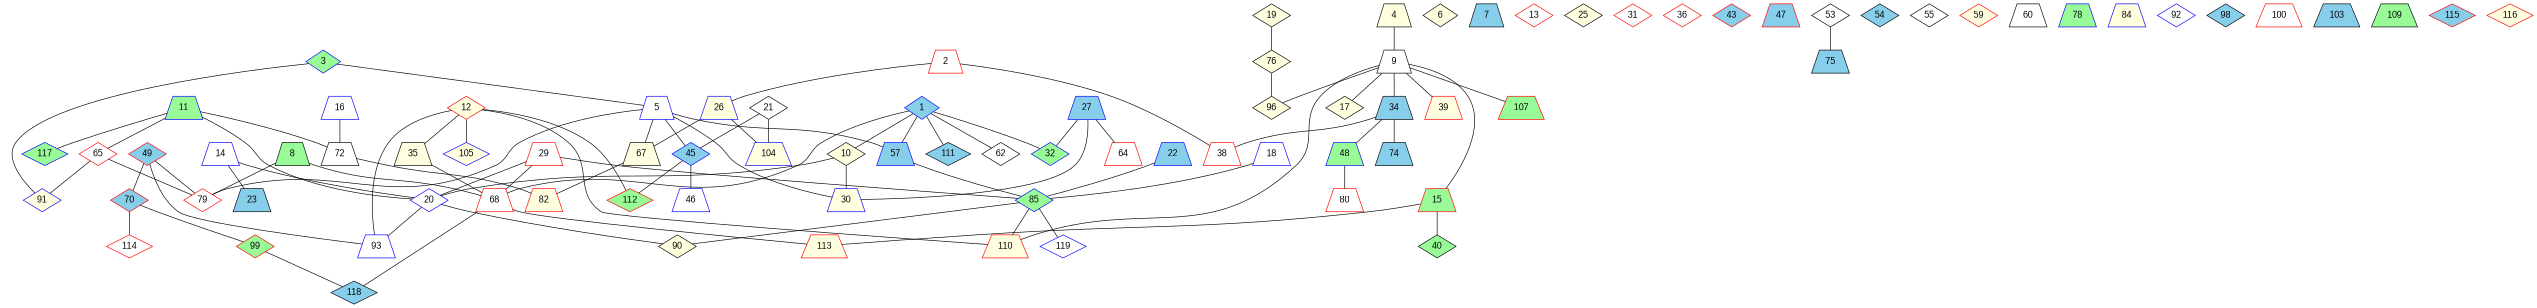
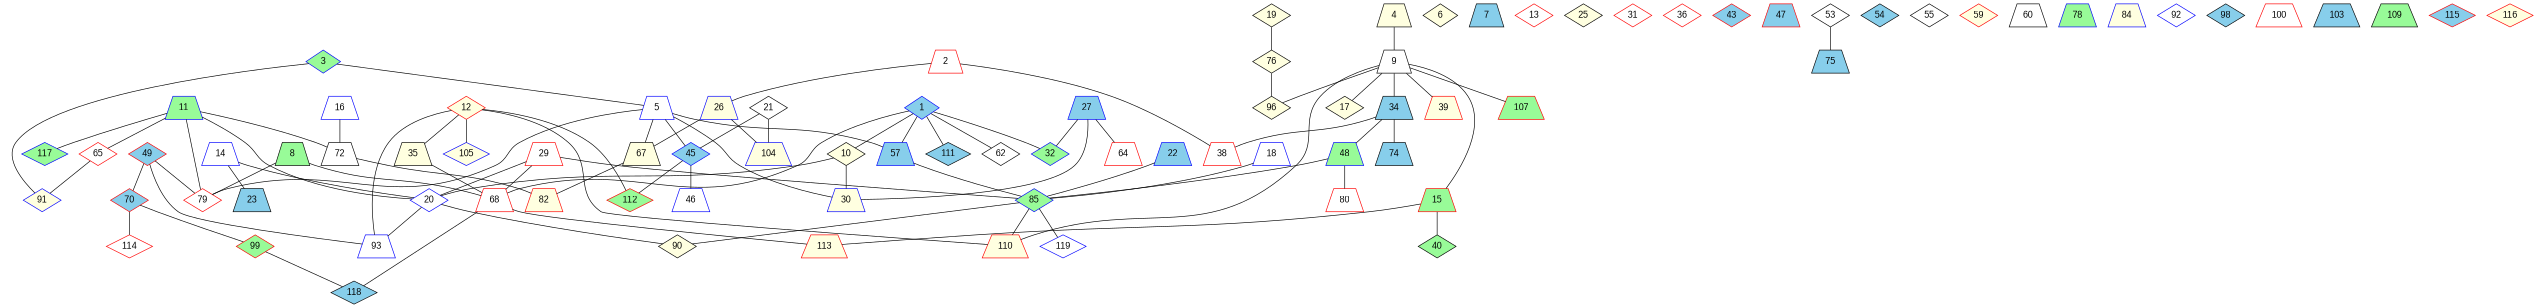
(148, 176) -> (193, 155)
none -> (1210, 179)
